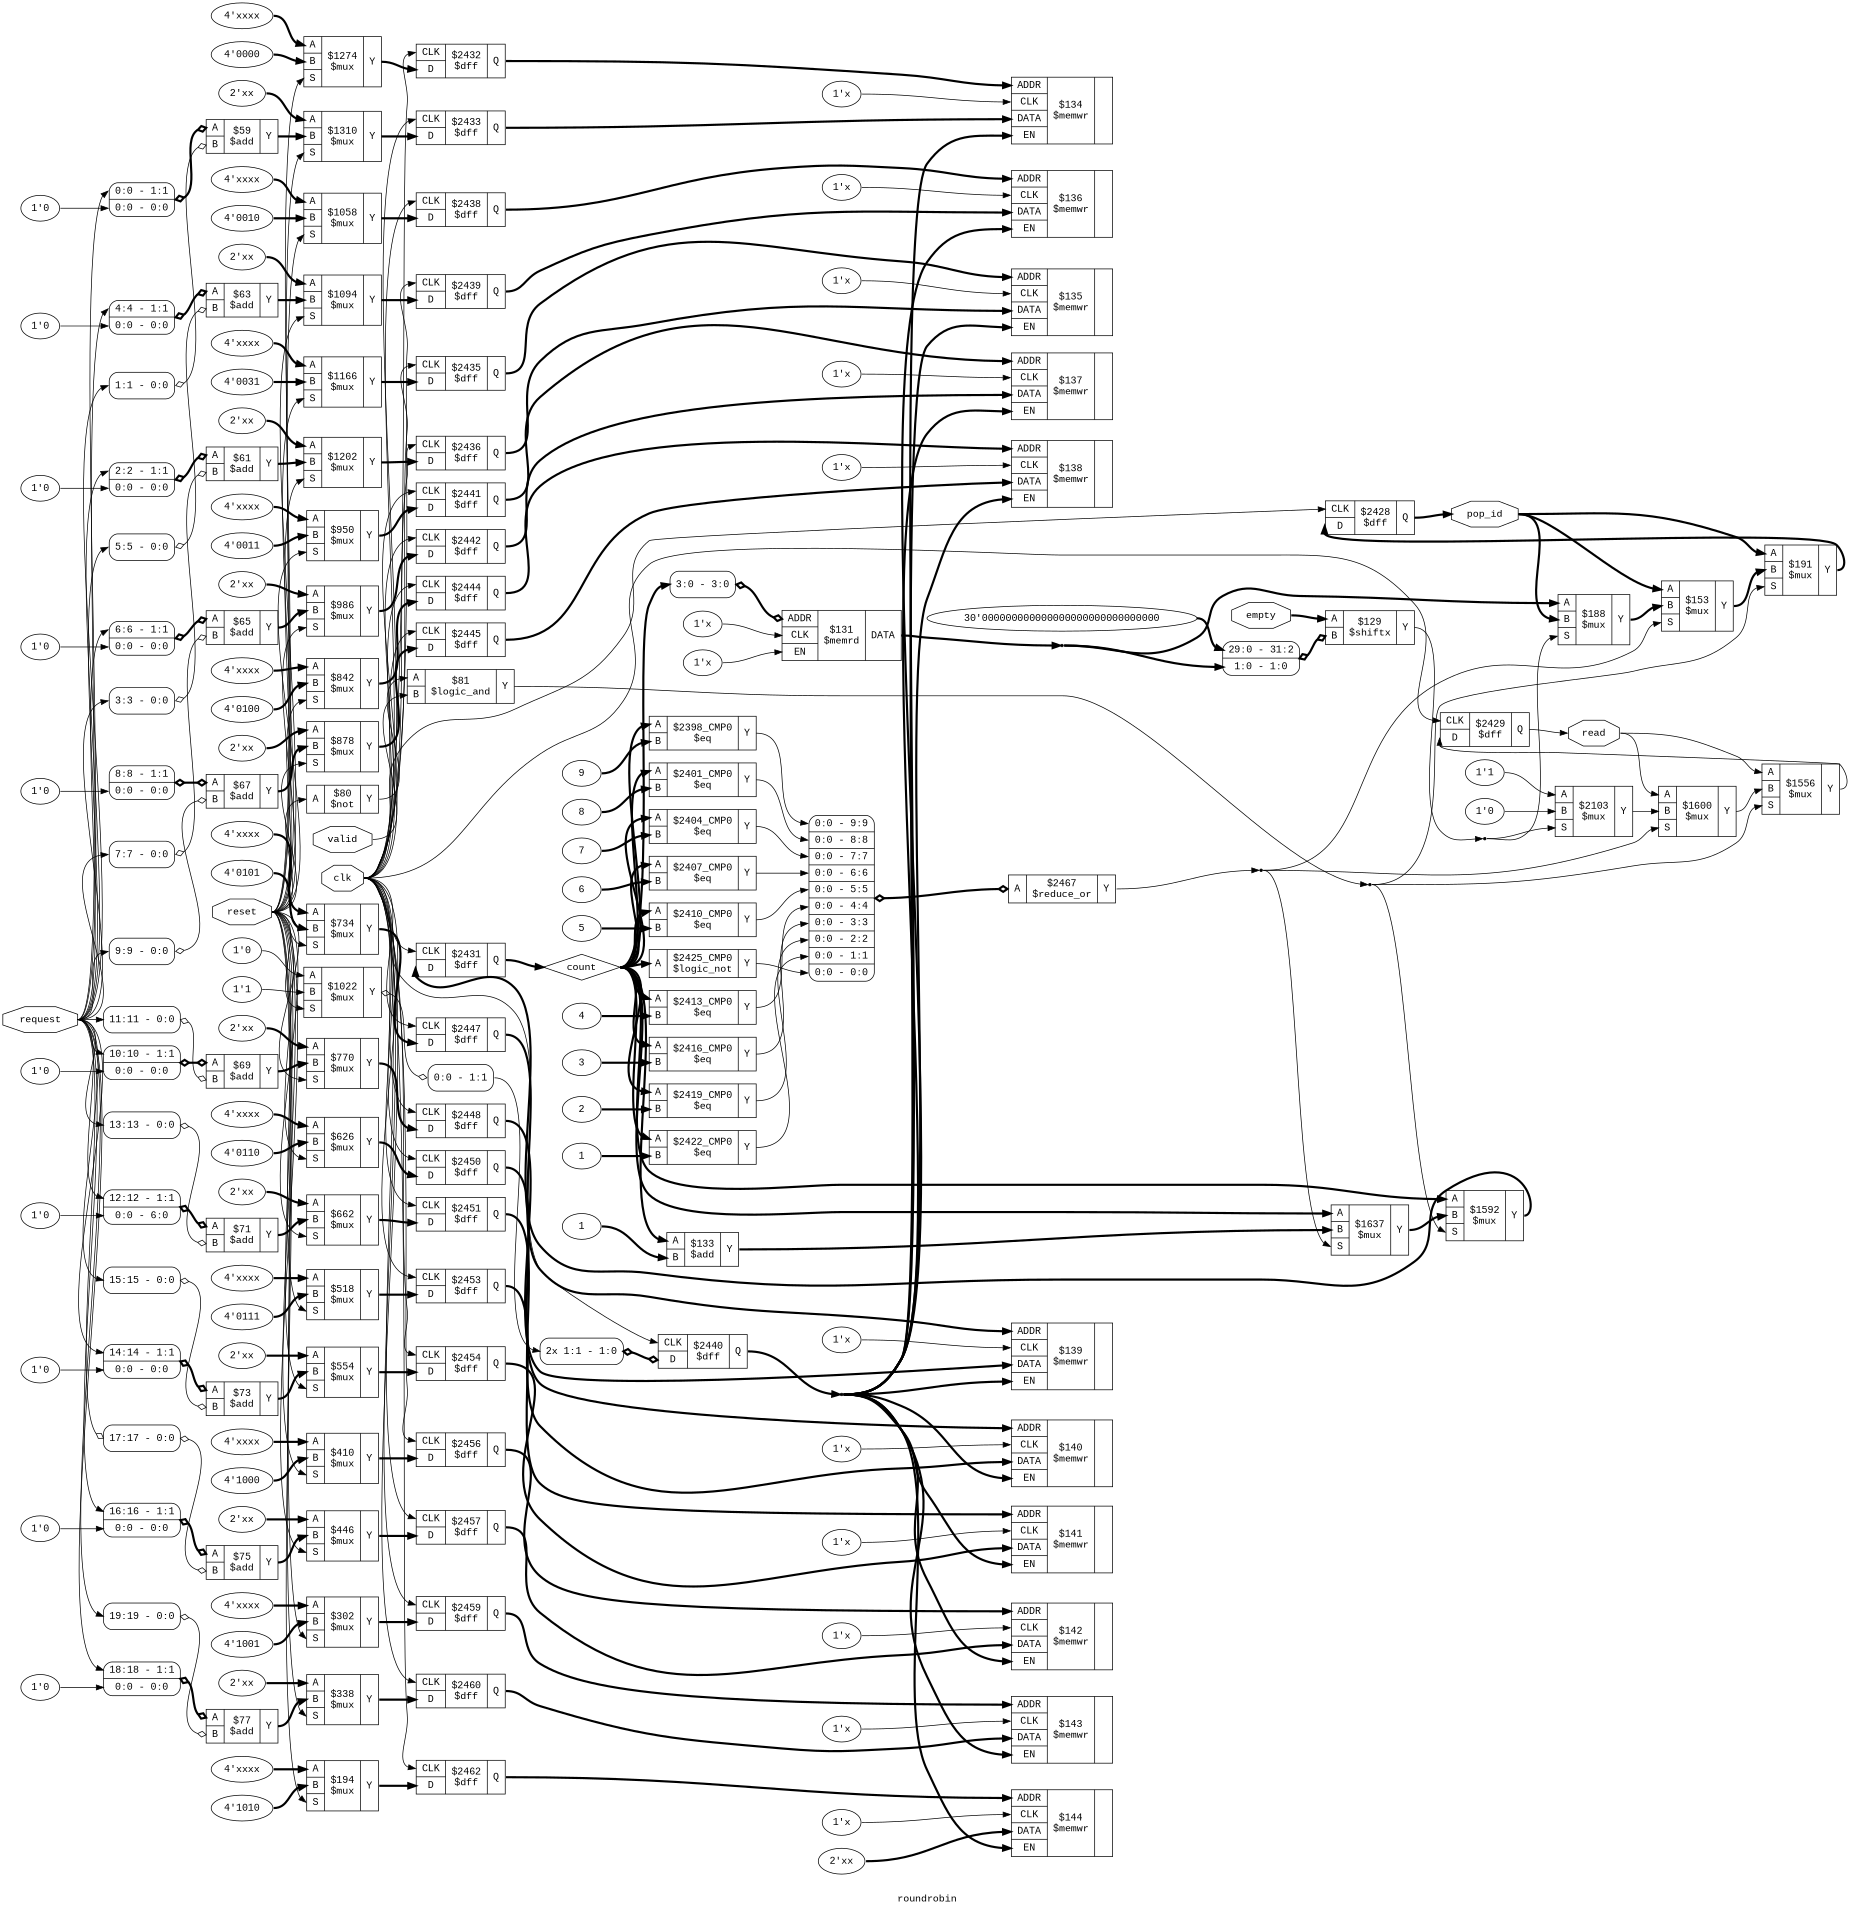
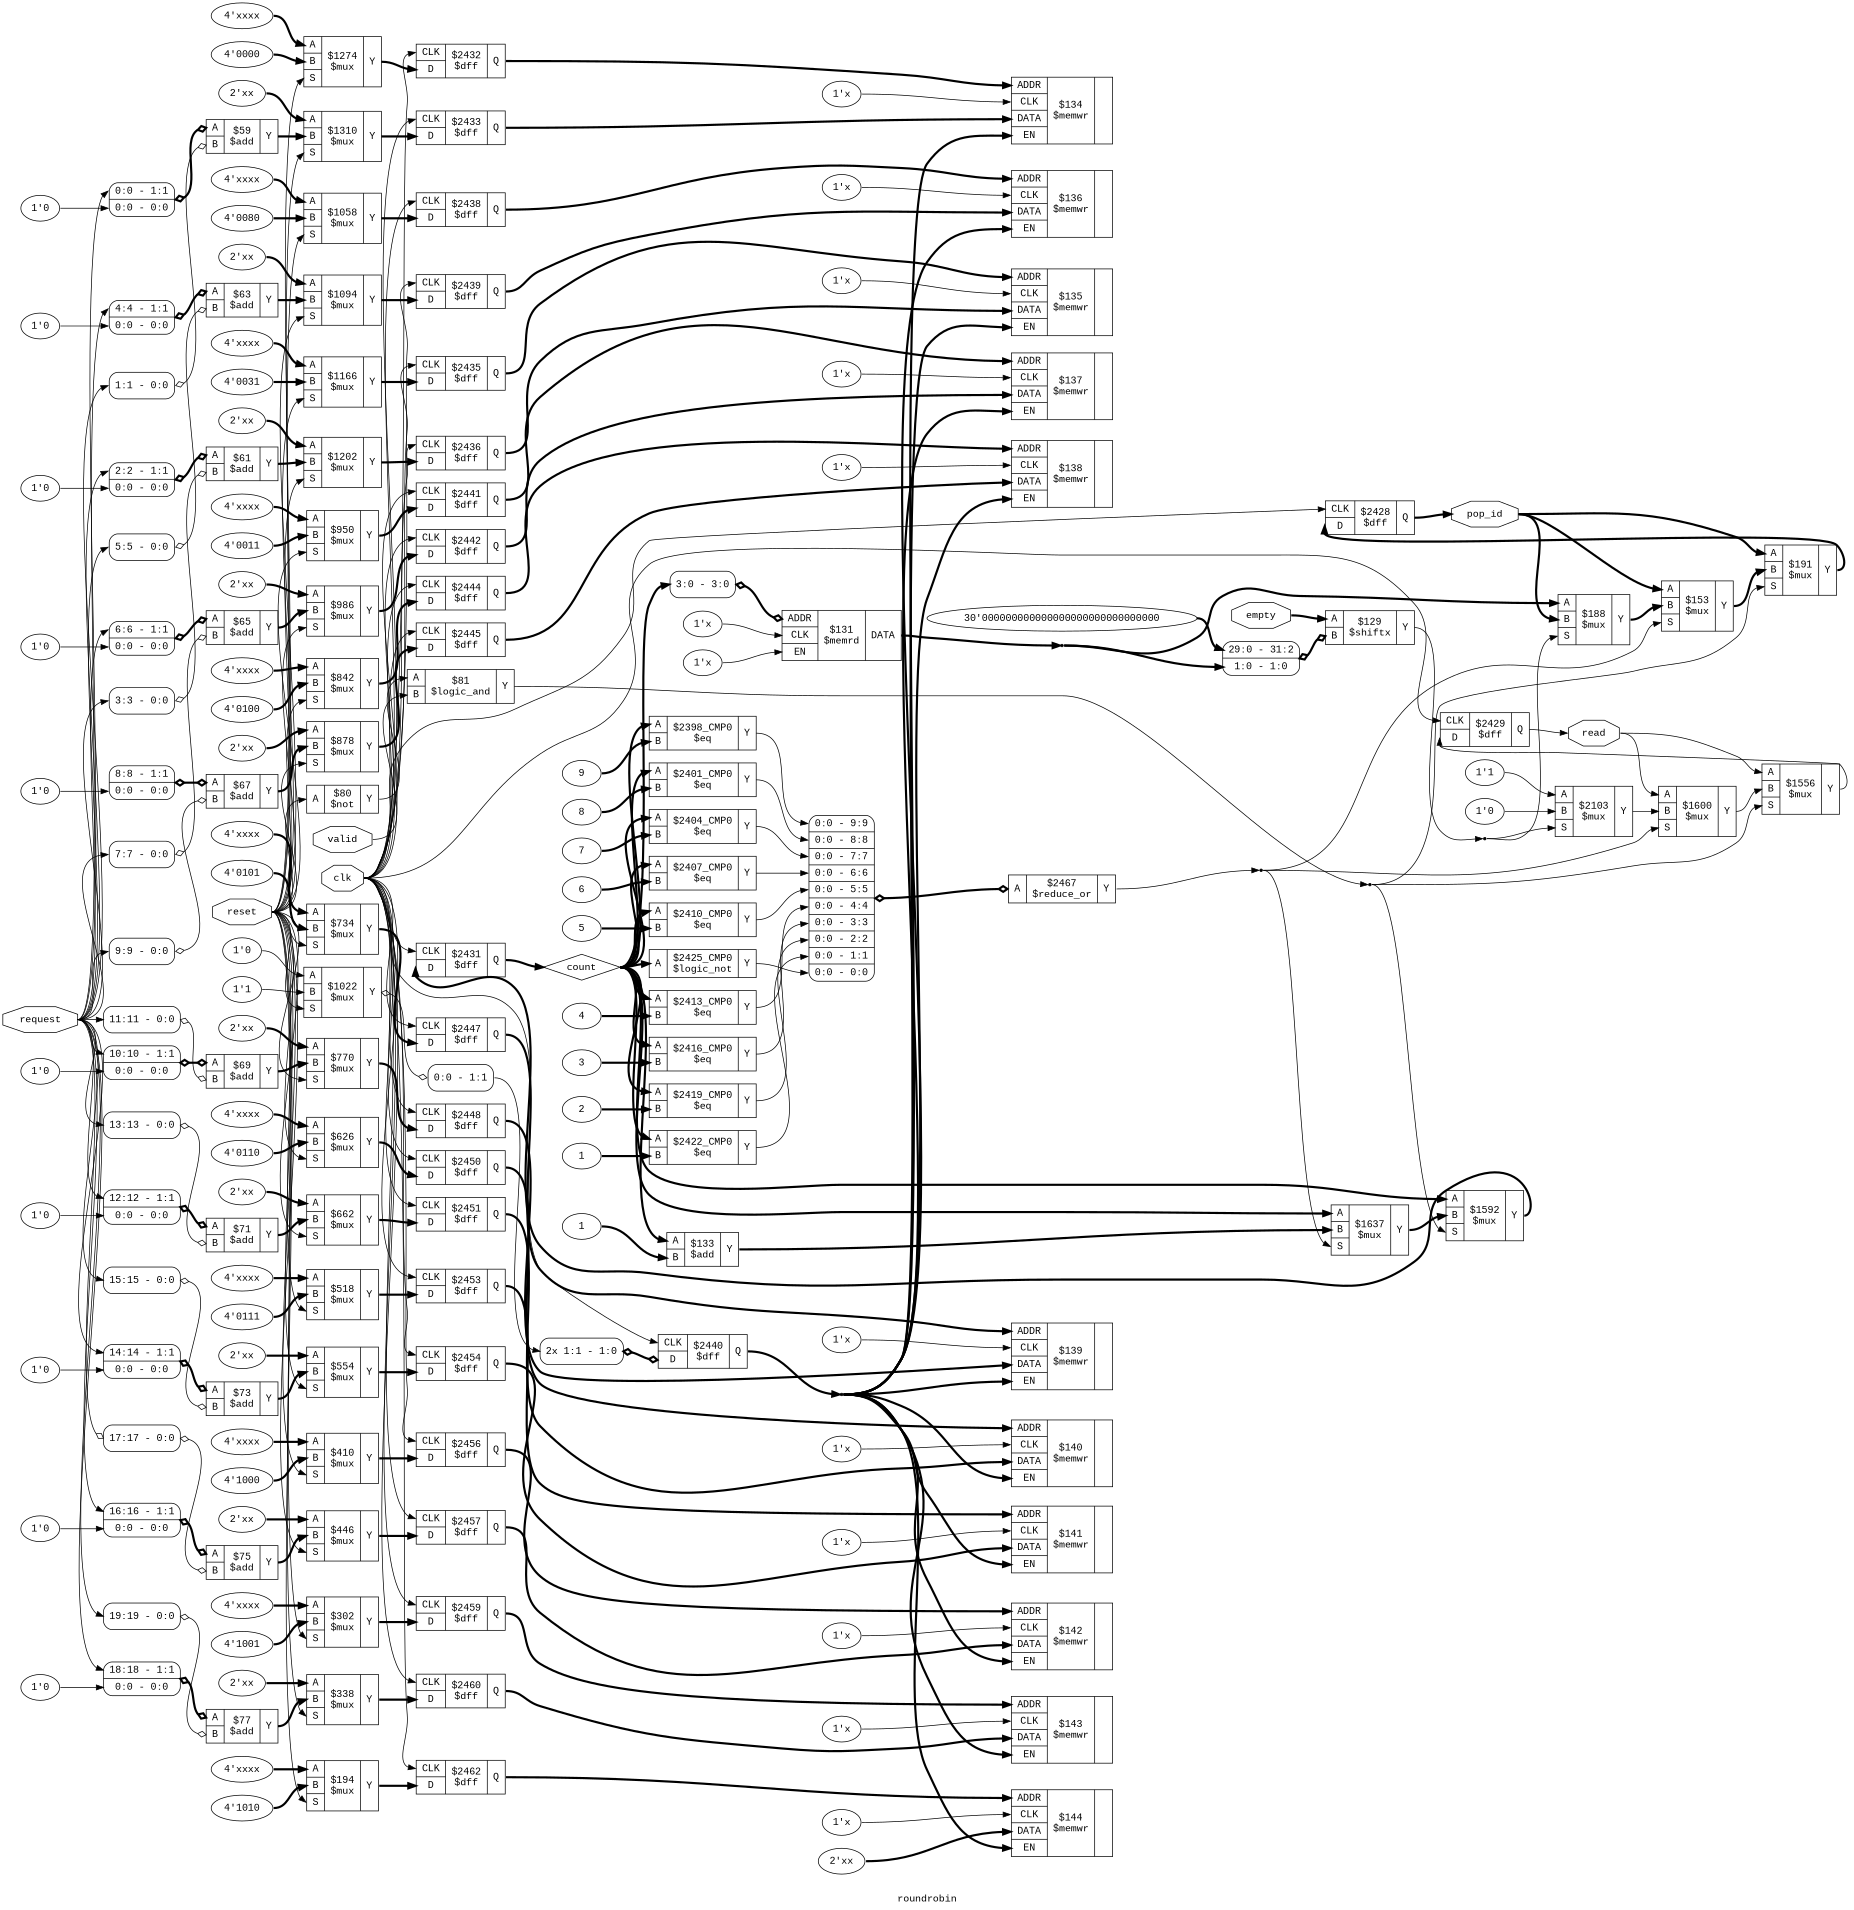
(242, 218) -> (242, 218)
(142, 1215) -> (142, 1215)
